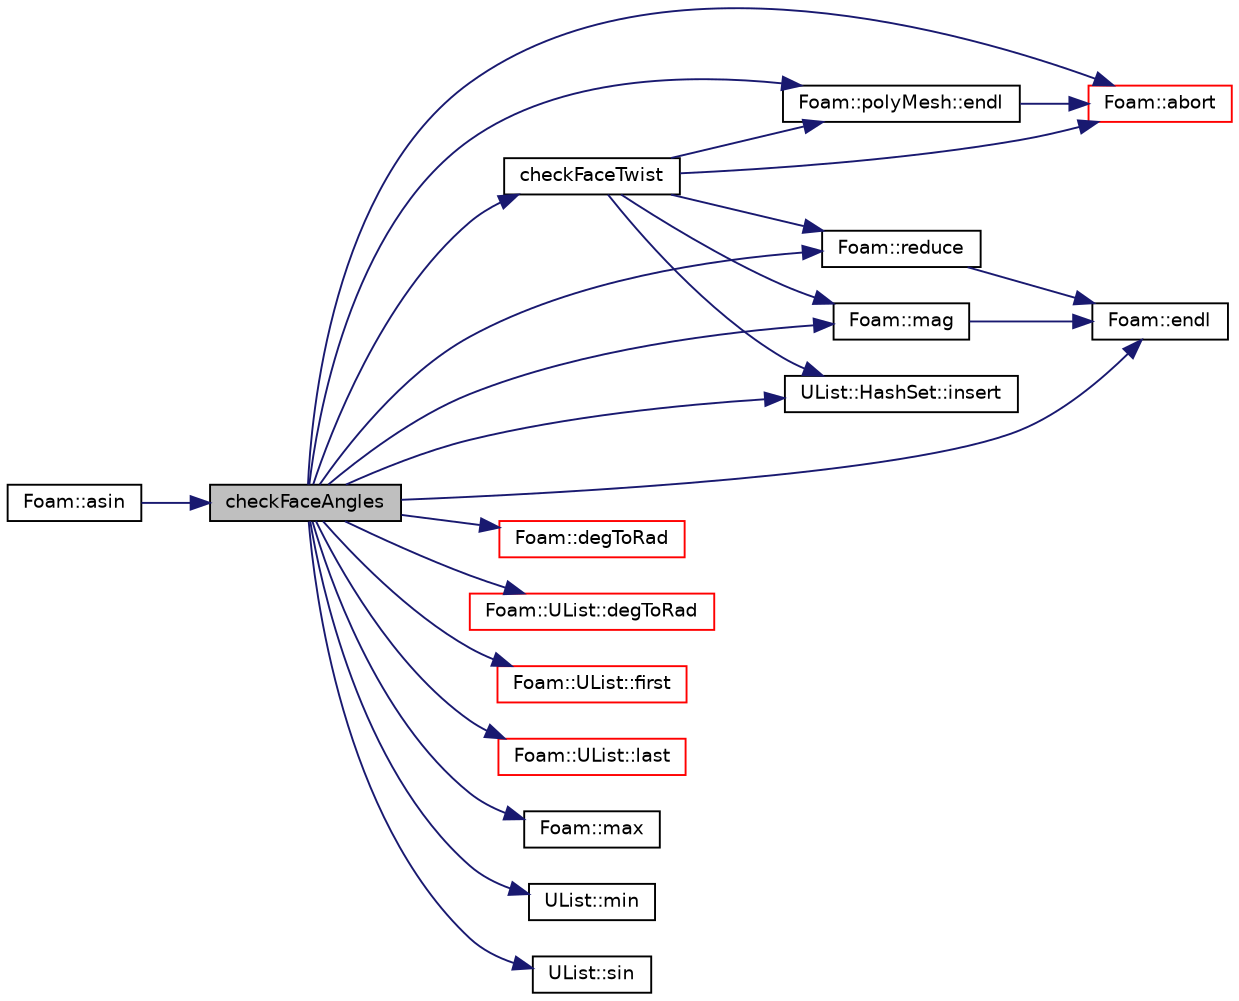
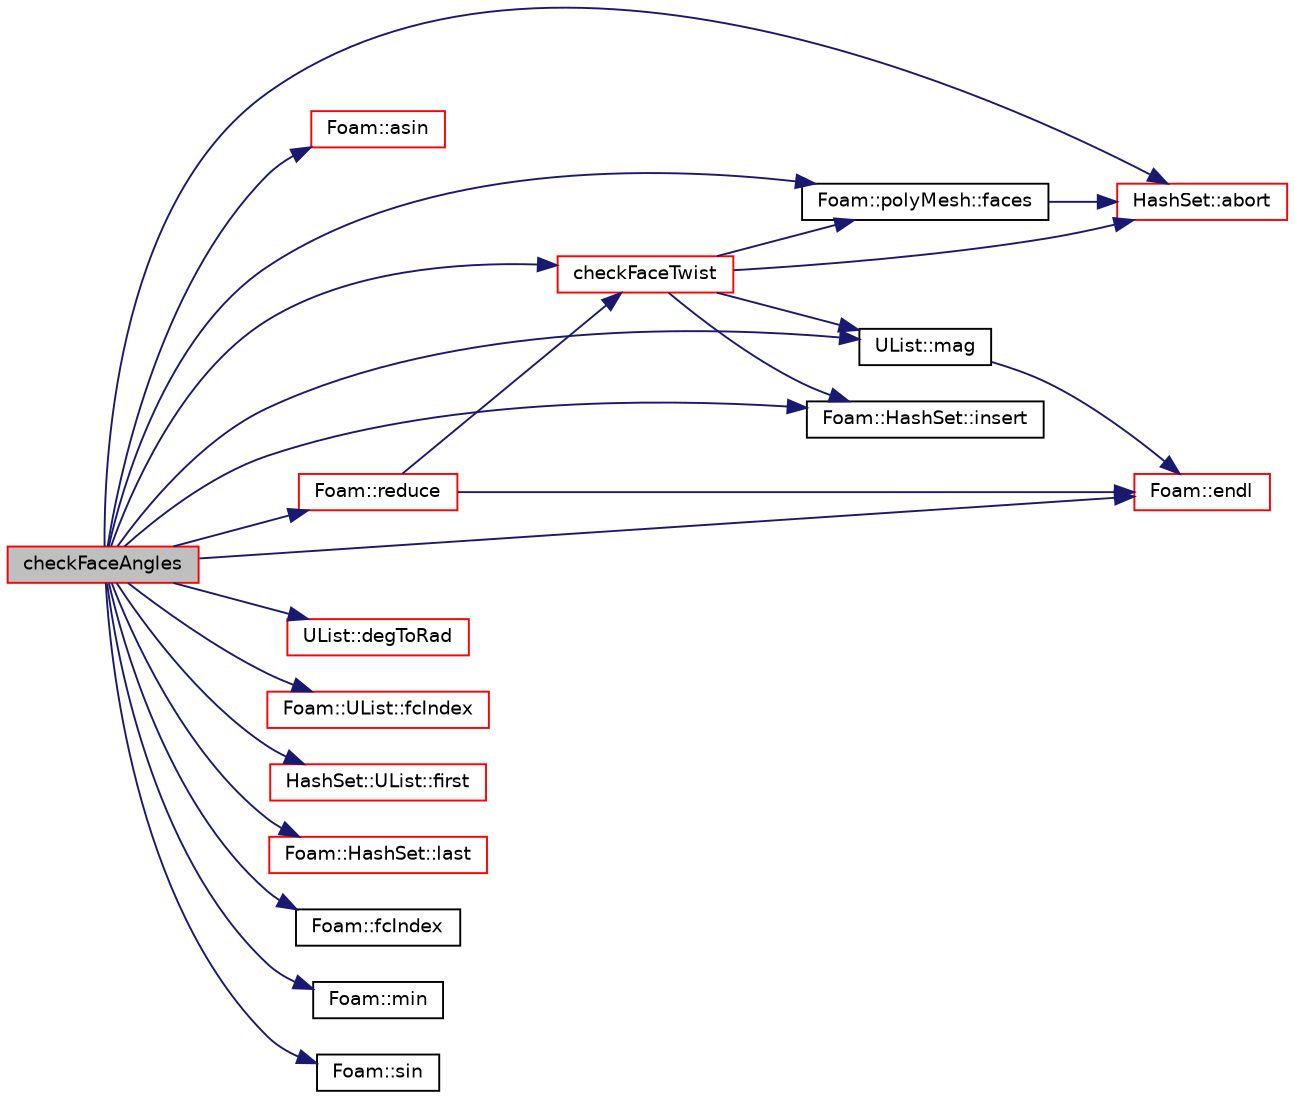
(901, 104) -> (925, 202)
(1160, 104) -> (1202, 202)
(592, 176) -> (645, 274)
(737, 210) -> (504, 389)
(901, 249) -> (378, 492)
(901, 321) -> (925, 347)
(1160, 321) -> (1202, 492)
(901, 394) -> (925, 420)
(74, 503) -> (378, 129)
(166, 503) -> (167, 334)
(306, 503) -> (103, 565)
(592, 539) -> (378, 637)
(592, 612) -> (378, 710)
(592, 684) -> (378, 782)
(592, 757) -> (378, 855)
(592, 829) -> (378, 928)
(592, 902) -> (378, 1000)
(592, 975) -> (378, 1073)
